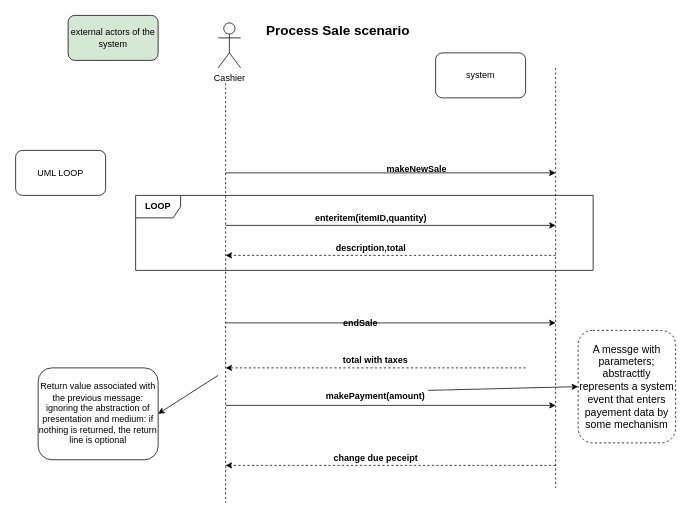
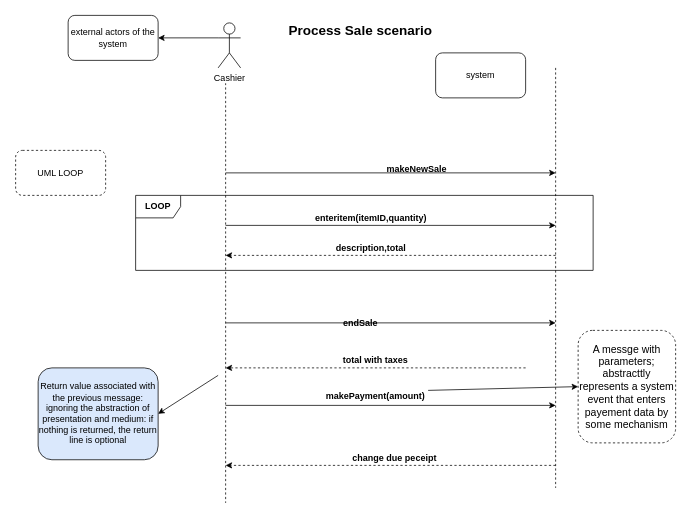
(338, 30) -> (360, 30)
(113, 38) -> (113, 38)
none -> (164, 38)
(60, 173) -> (60, 173)
(98, 414) -> (98, 414)
(375, 458) -> (394, 458)
